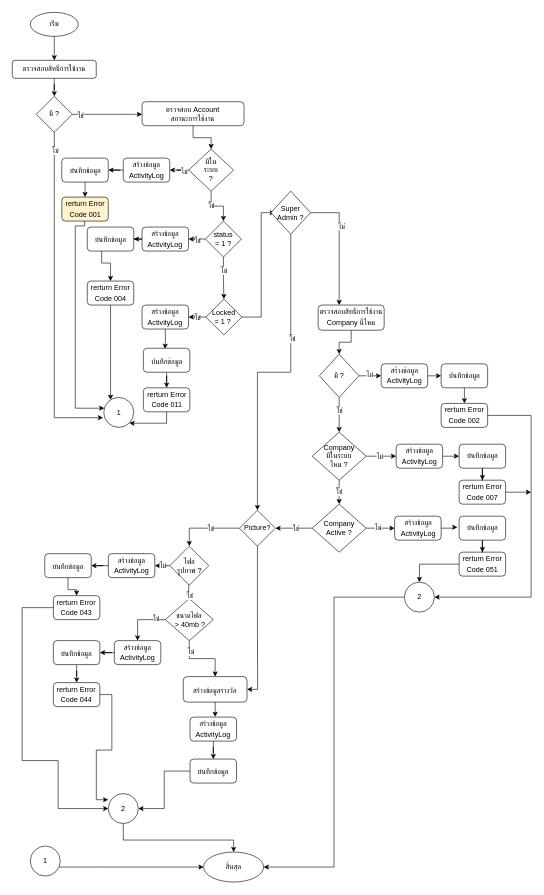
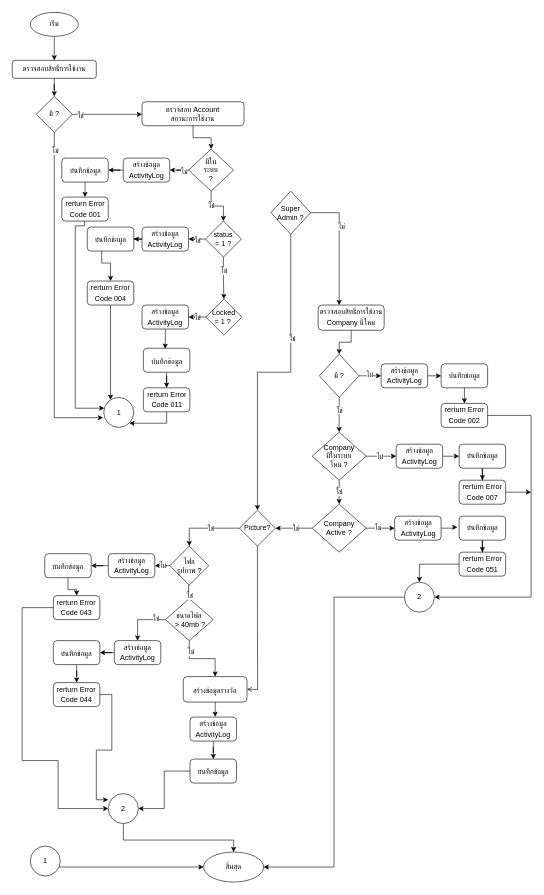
(85, 209) -> (85, 209)
(261, 262) -> none
(252, 690) -> (251, 690)
